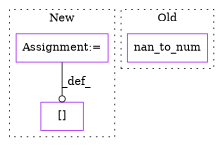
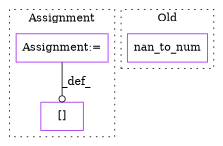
(62, 18) -> (62, 18)
